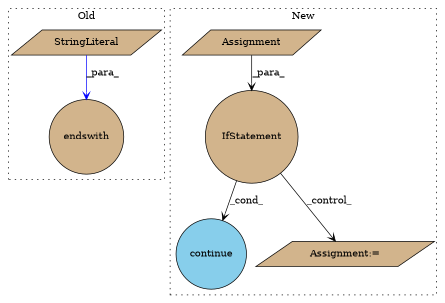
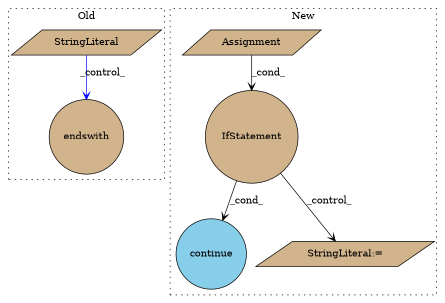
(102, 73) -> (102, 73)
(268, 73) -> (268, 73)
(345, 254) -> (345, 254)
